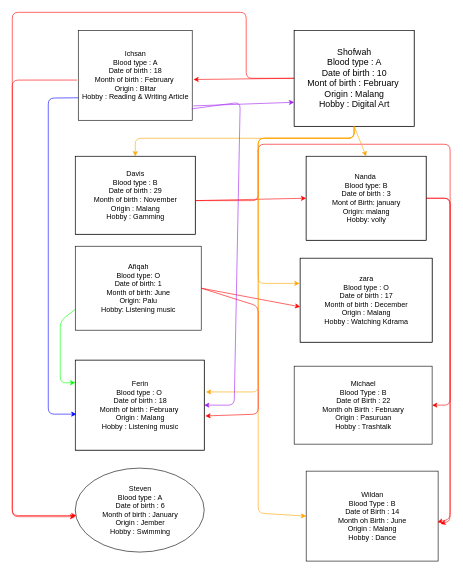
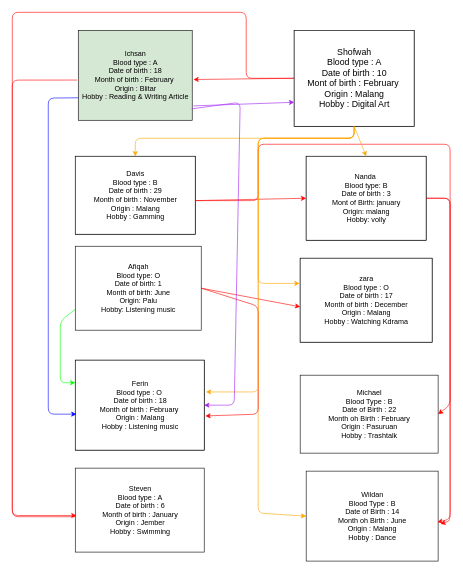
(135, 75) -> (135, 75)
(363, 405) -> (369, 414)
(140, 510) -> (140, 510)
(69, 517) -> (71, 517)
